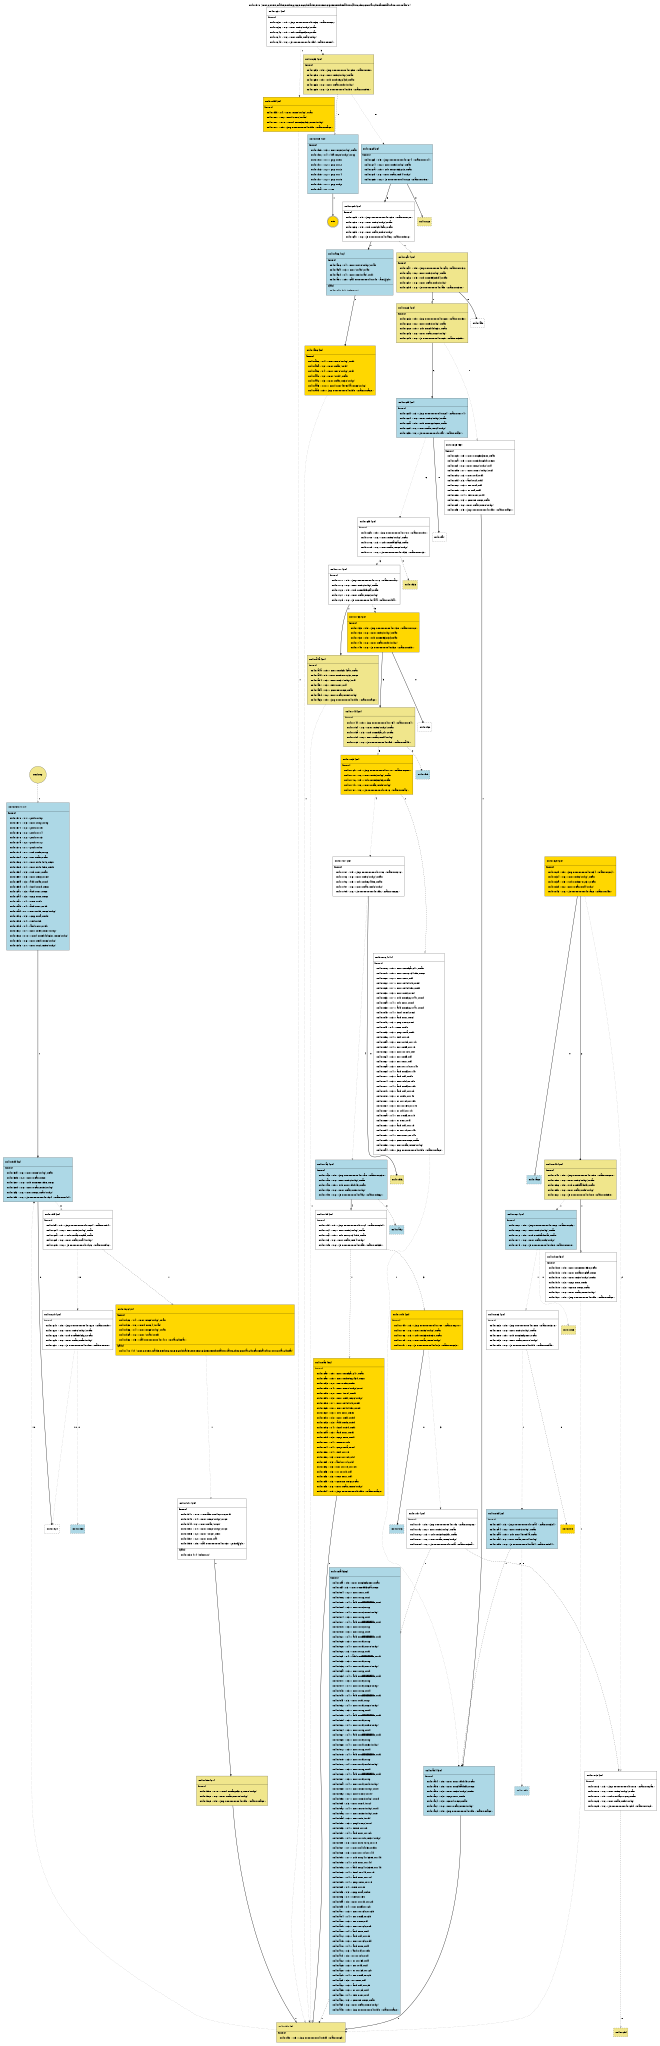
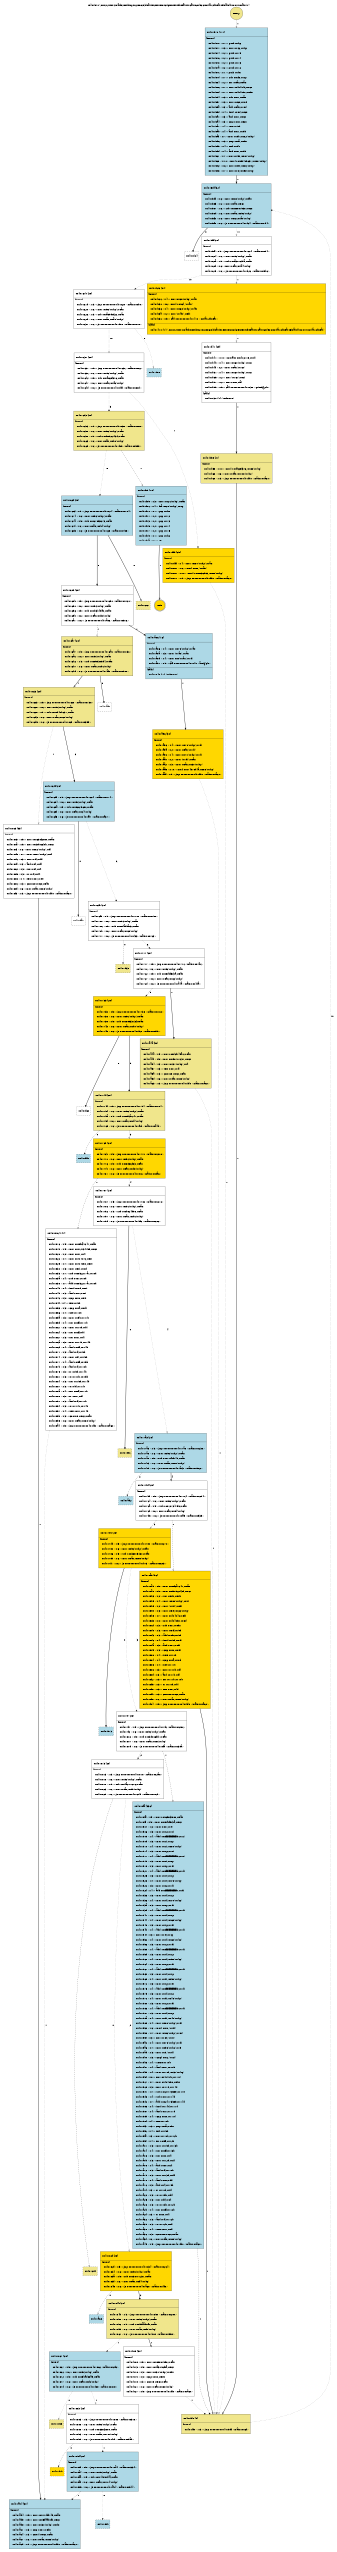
(381, 679) -> (129, 1063)
(38, 775) -> (236, 13)
(556, 1035) -> (104, 2301)
(621, 1331) -> (115, 2025)
(63, 1436) -> (109, 340)
(442, 1949) -> none
